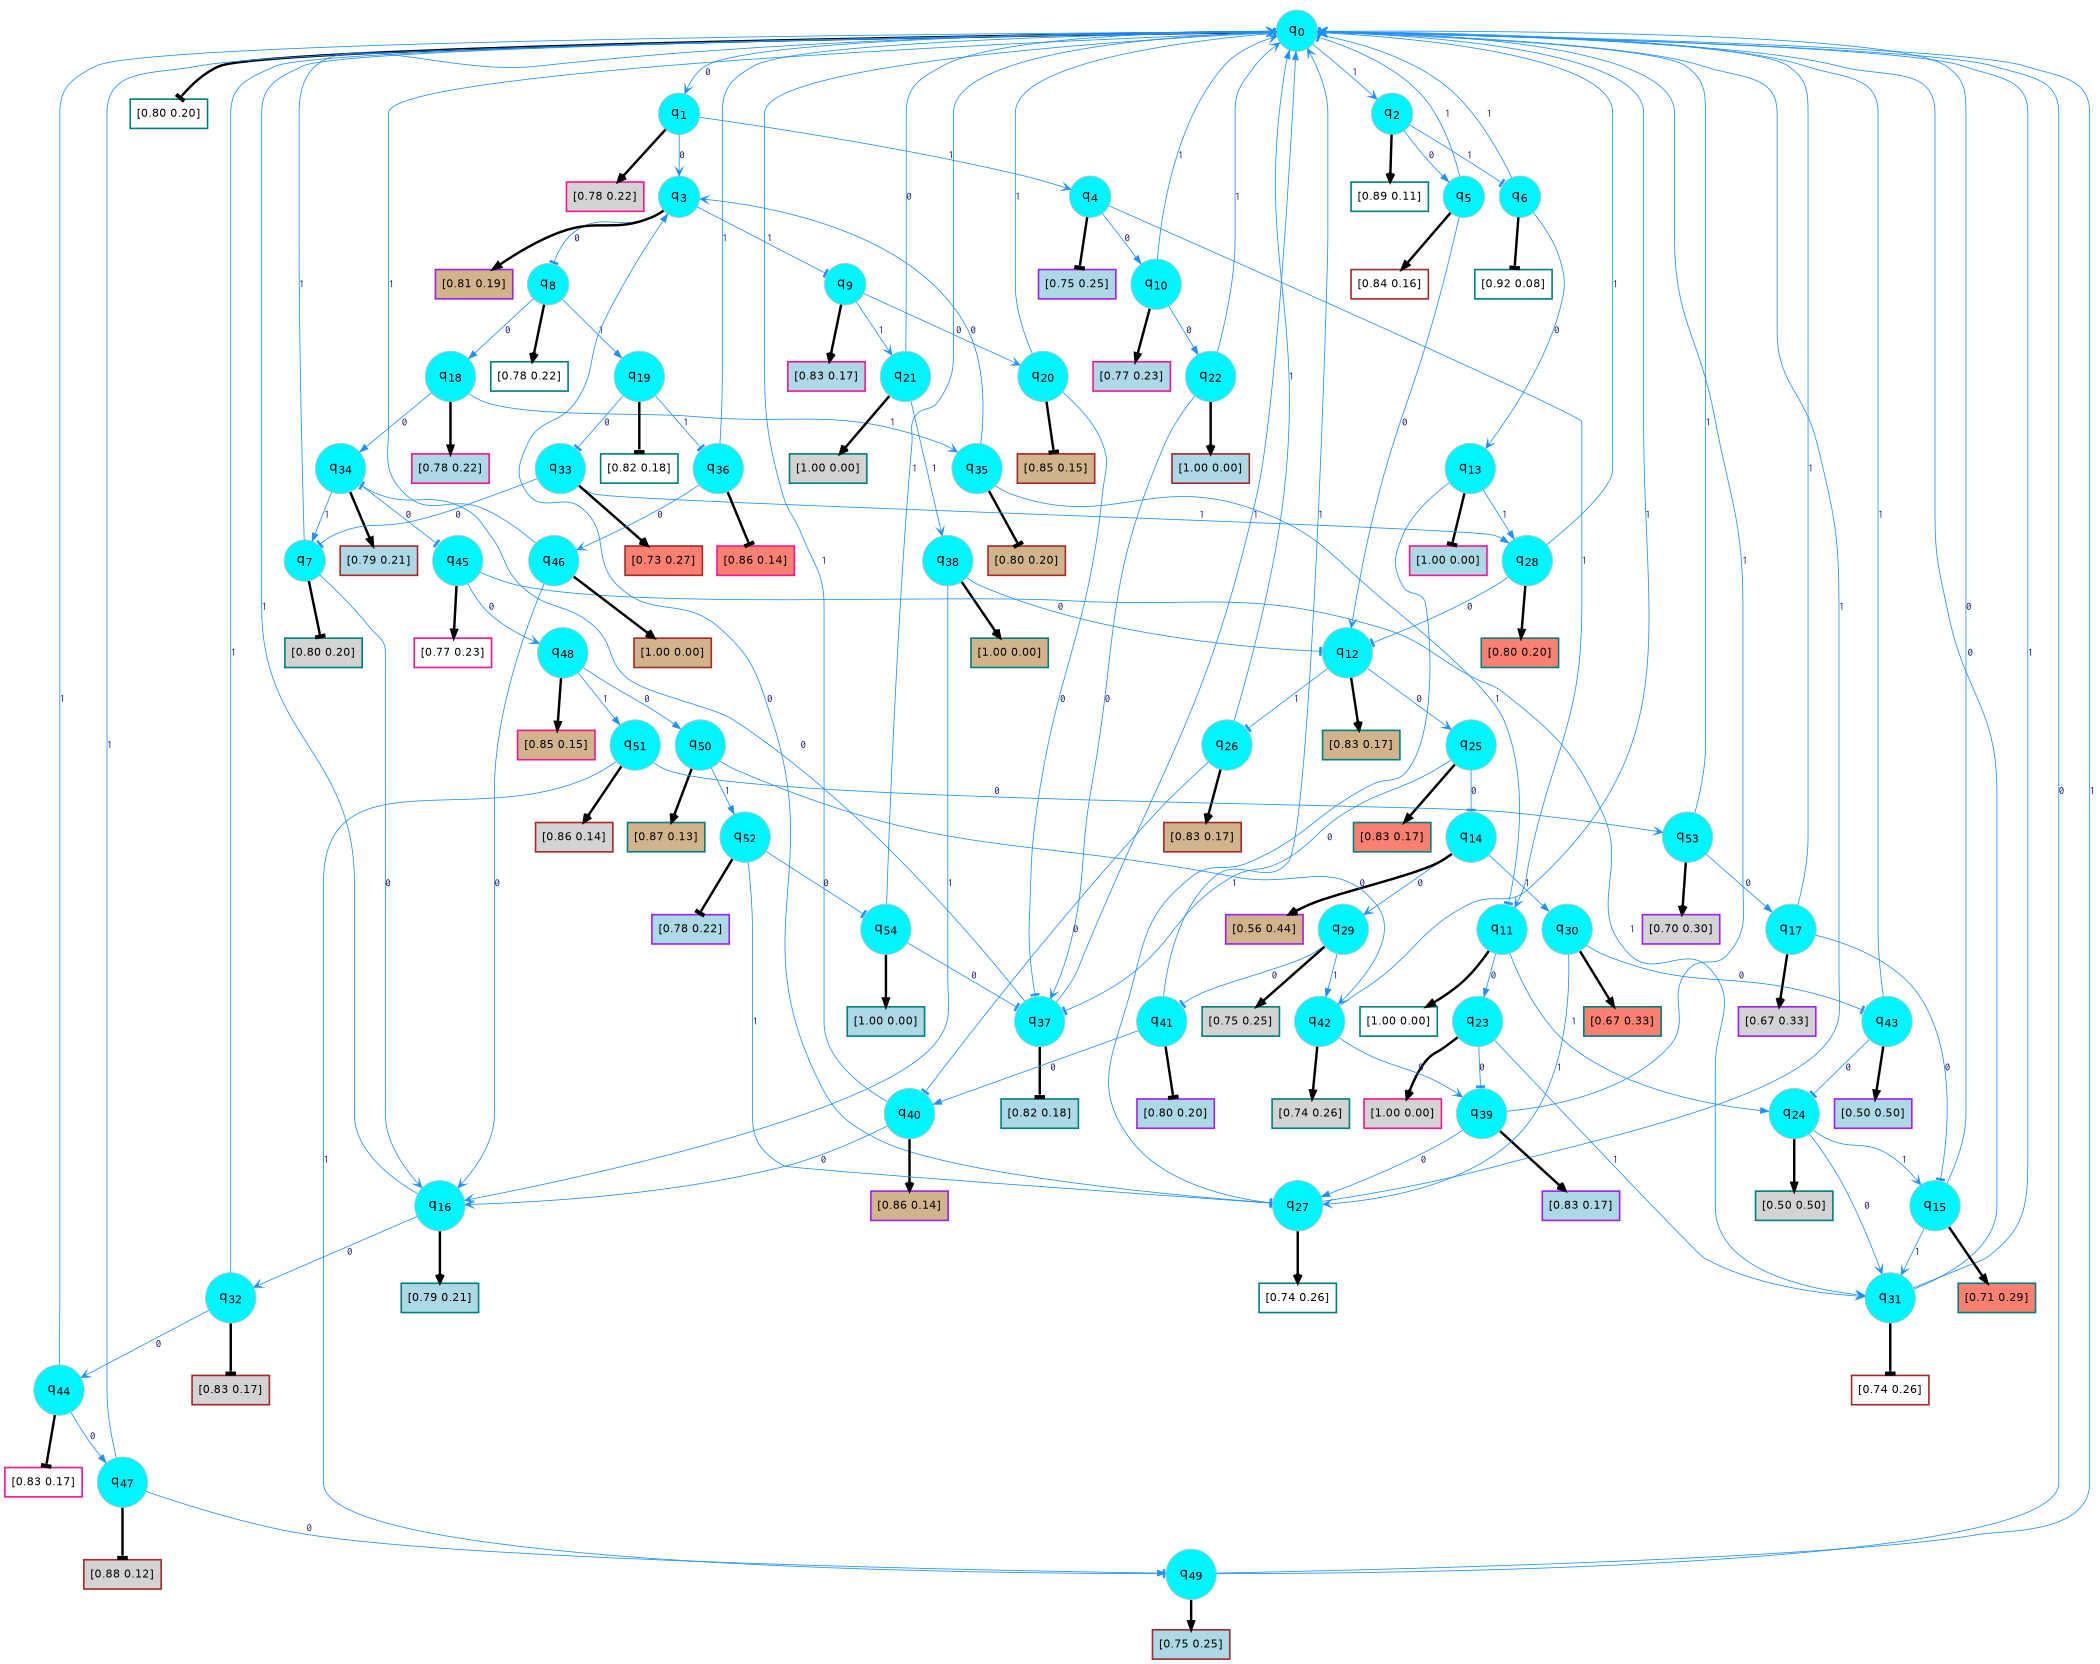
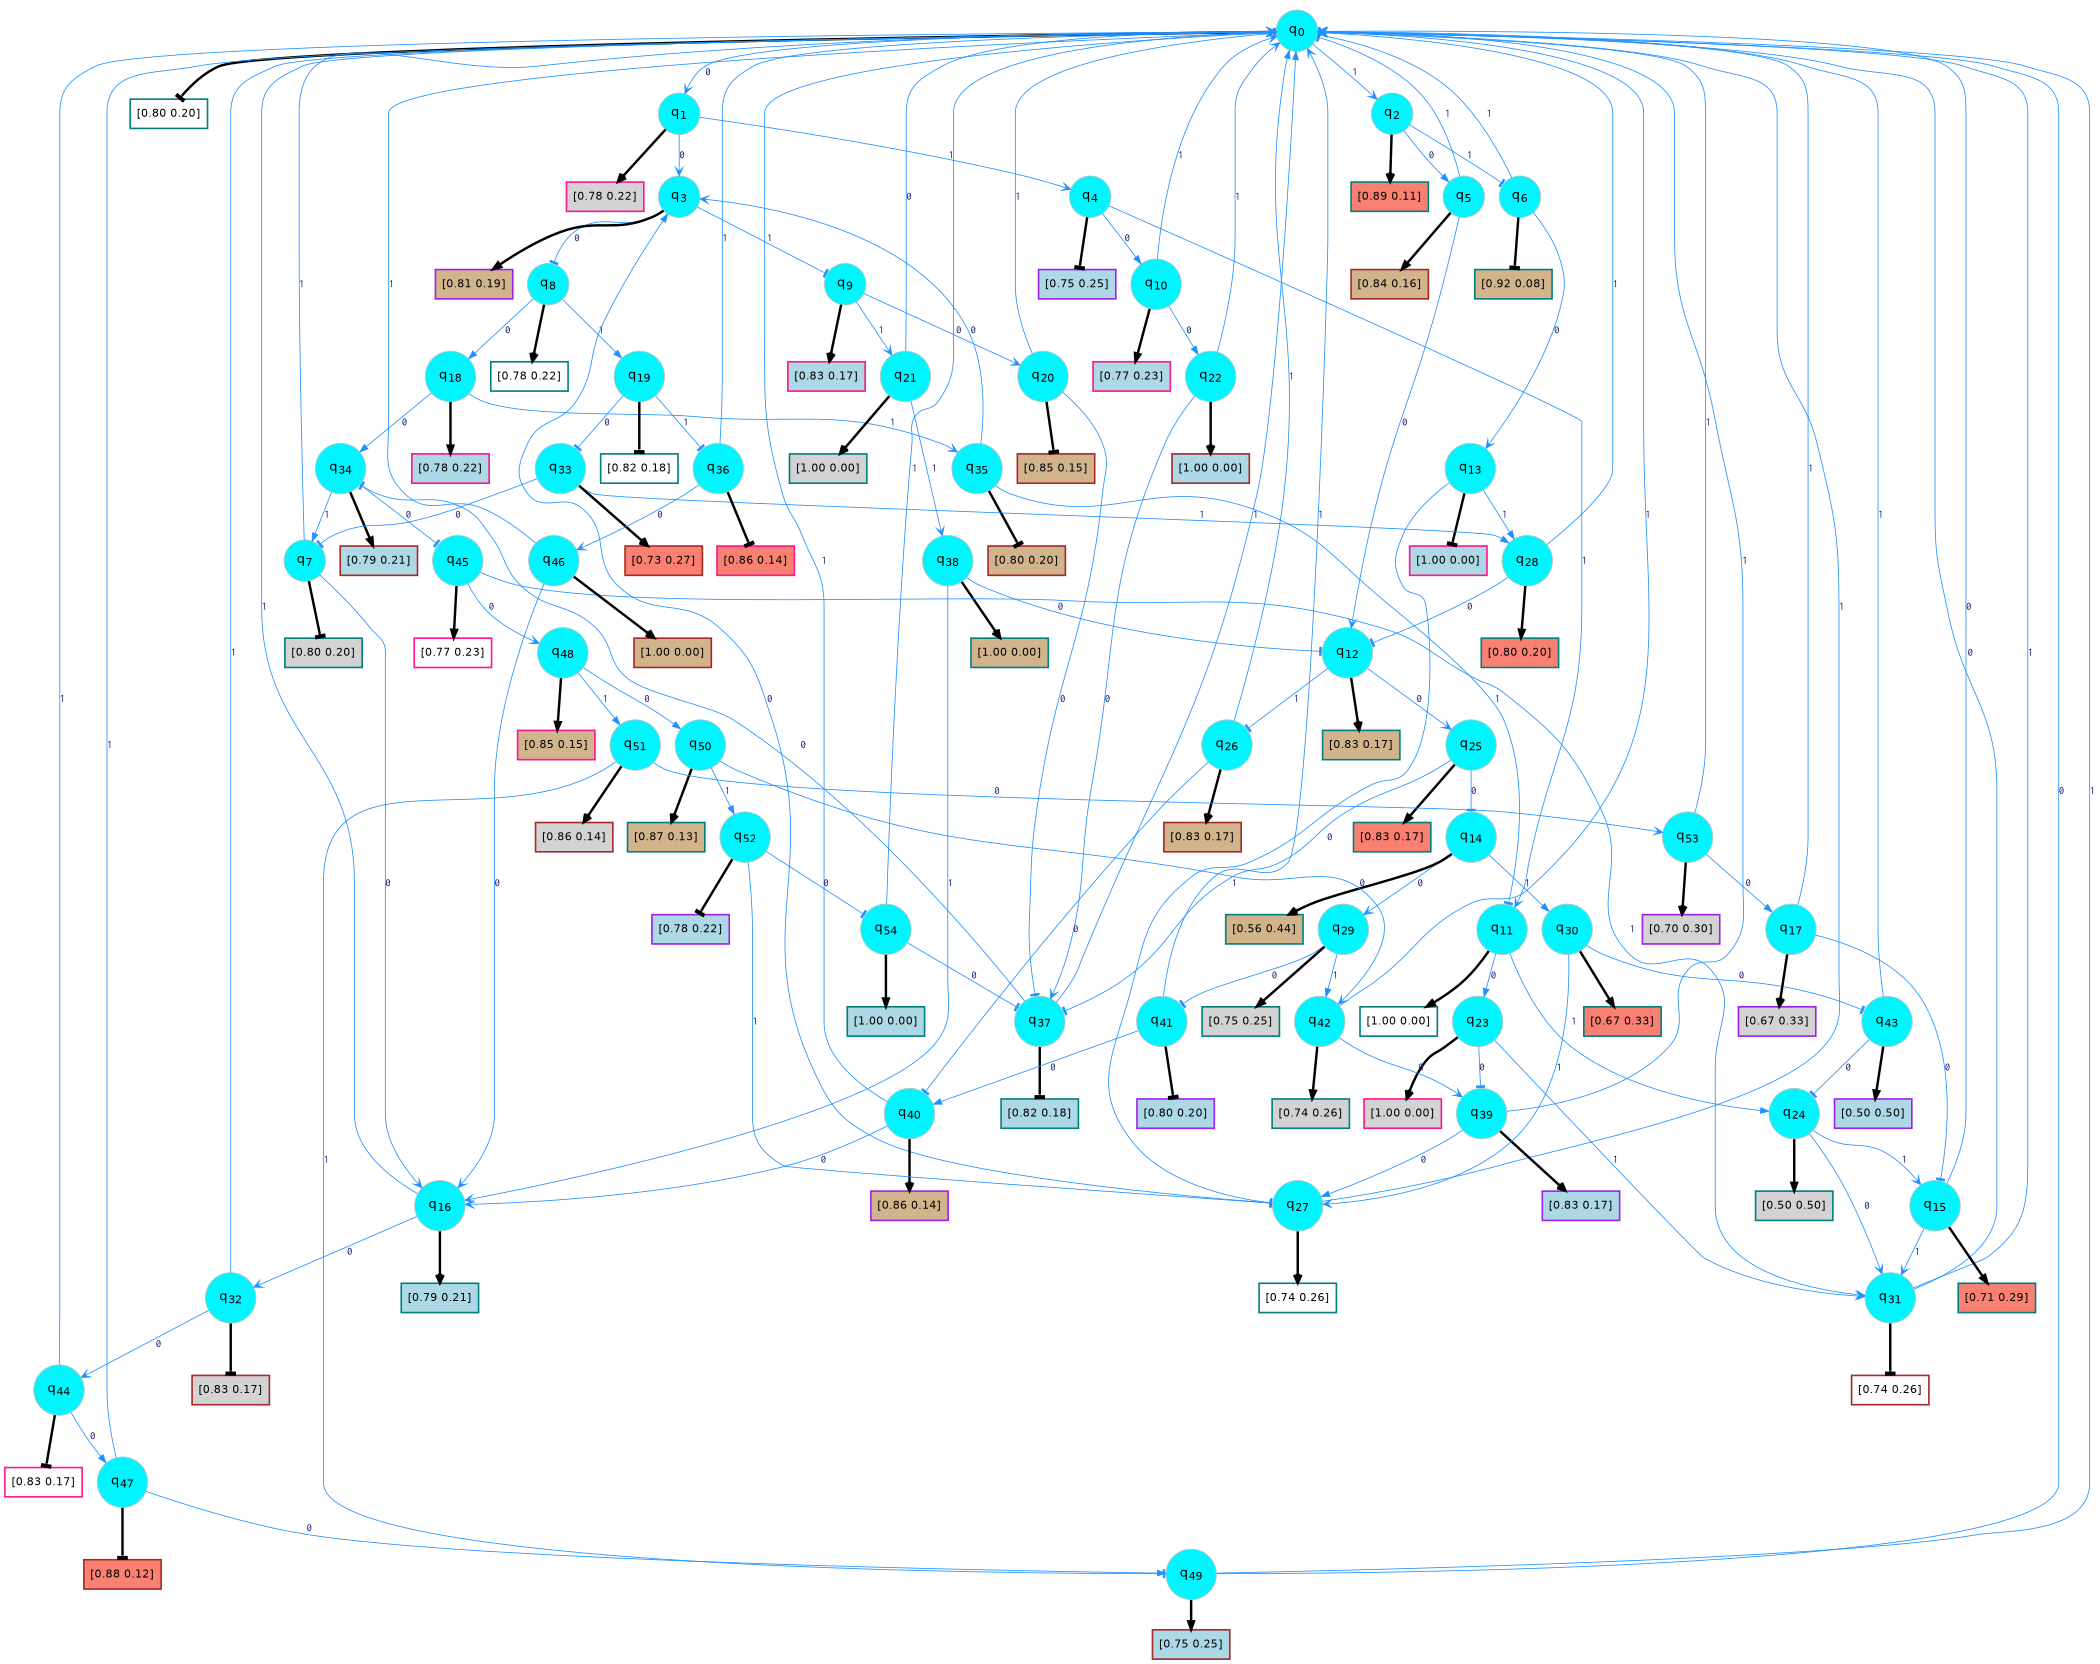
(1390, 197) -> (1390, 197)
(1390, 284) -> (1390, 284)
(1513, 284) -> (1513, 284)
(1264, 929) -> (1264, 929)
(122, 1574) -> (122, 1574)
